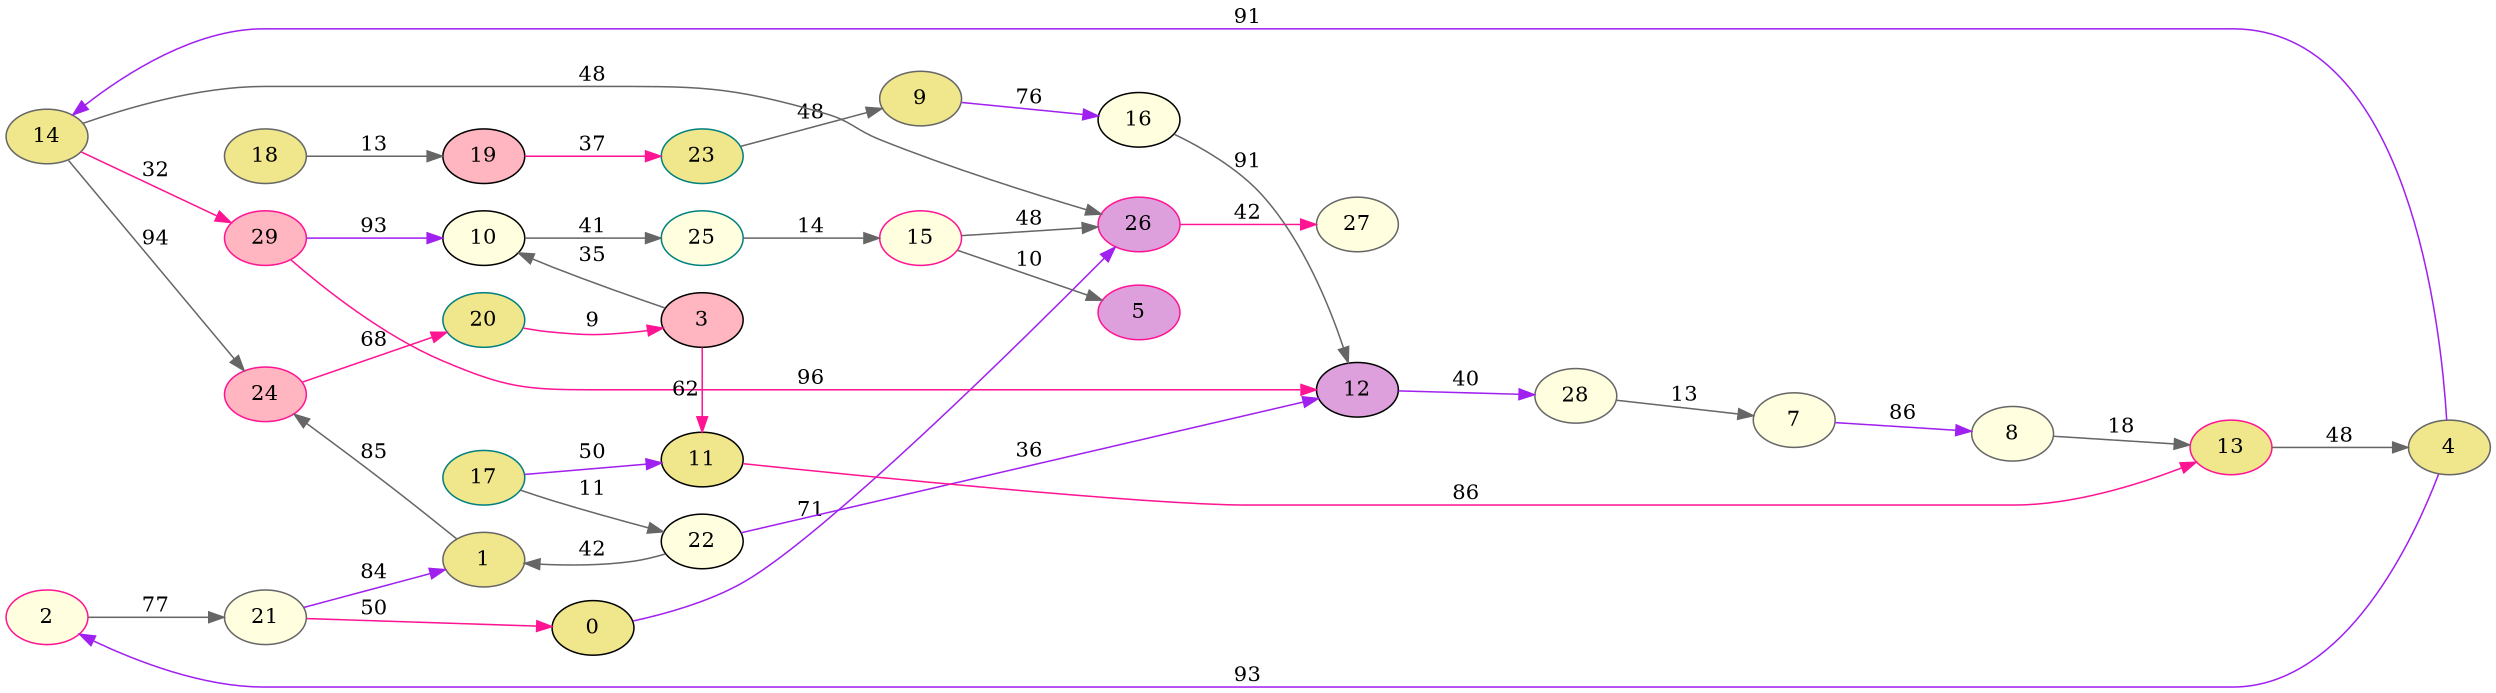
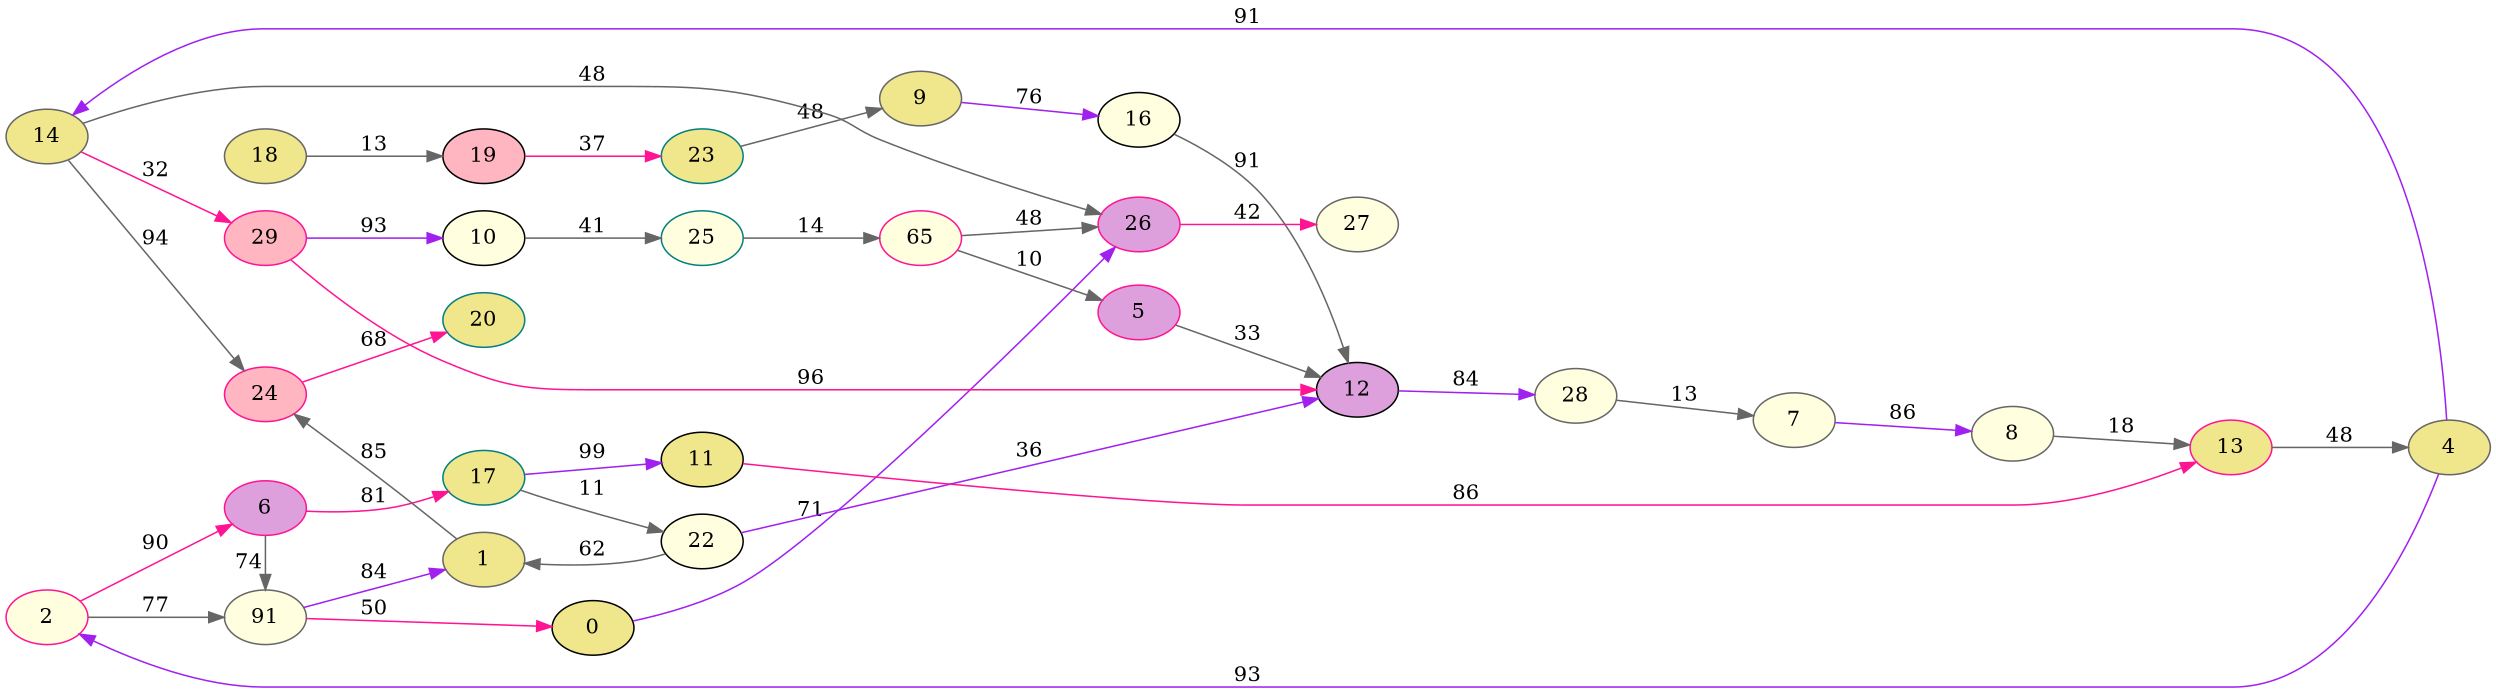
(921, 238) -> (921, 238)
(702, 320) -> none
none -> (1241, 349)
(1467, 380) -> (1467, 380)
(593, 453) -> (593, 453)
none -> (265, 508)
(593, 550) -> (593, 550)
(265, 617) -> (265, 617)
